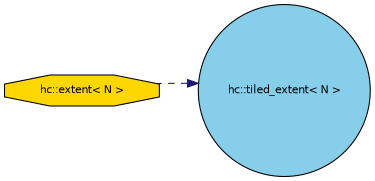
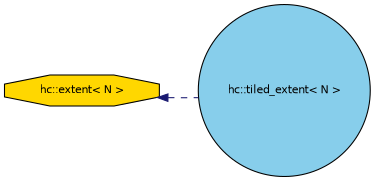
(172, 83) -> (183, 98)
